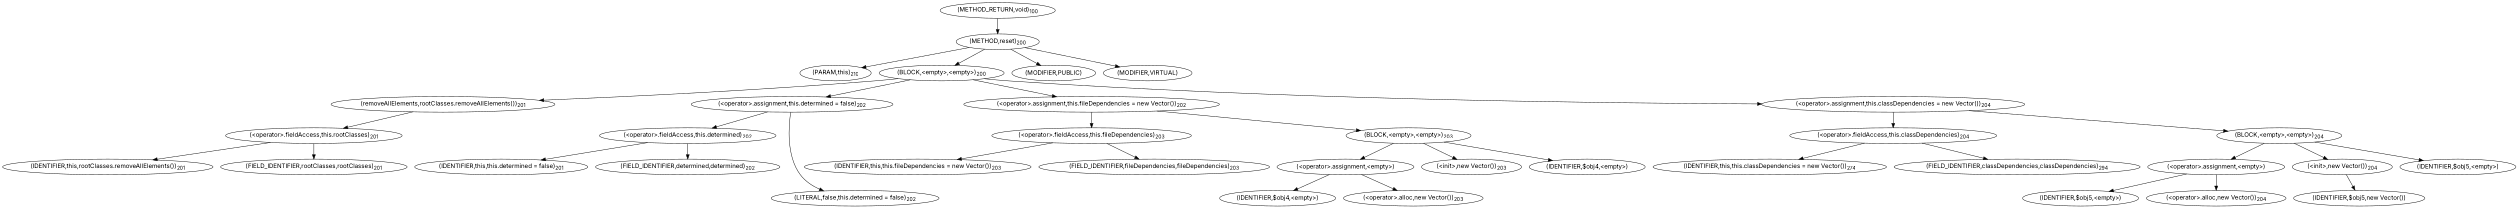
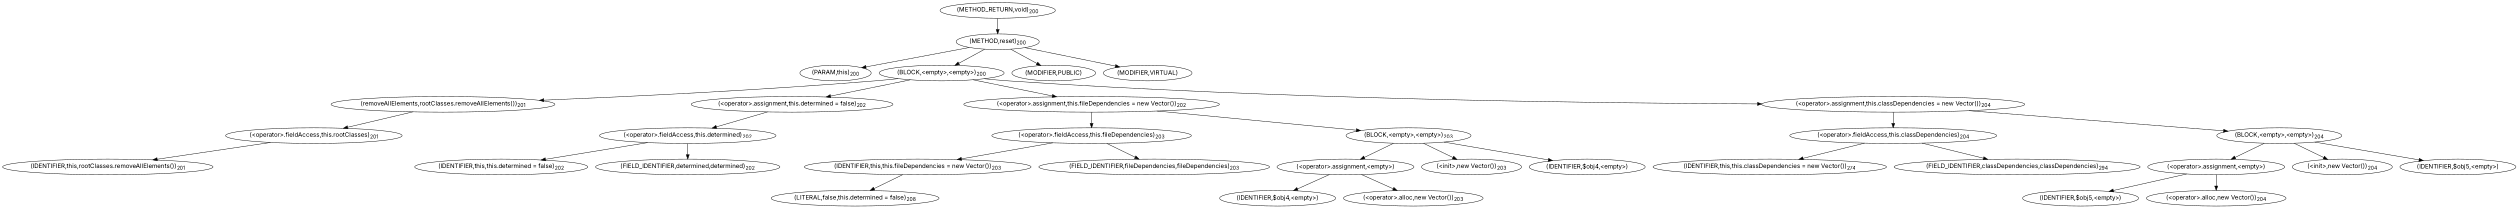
(1034, 10) -> (1034, 10)
(855, 72) -> (855, 72)
(792, 156) -> (888, 182)
(559, 166) -> (559, 166)
(314, 167) -> none
(911, 198) -> (911, 198)
(2359, 198) -> none
